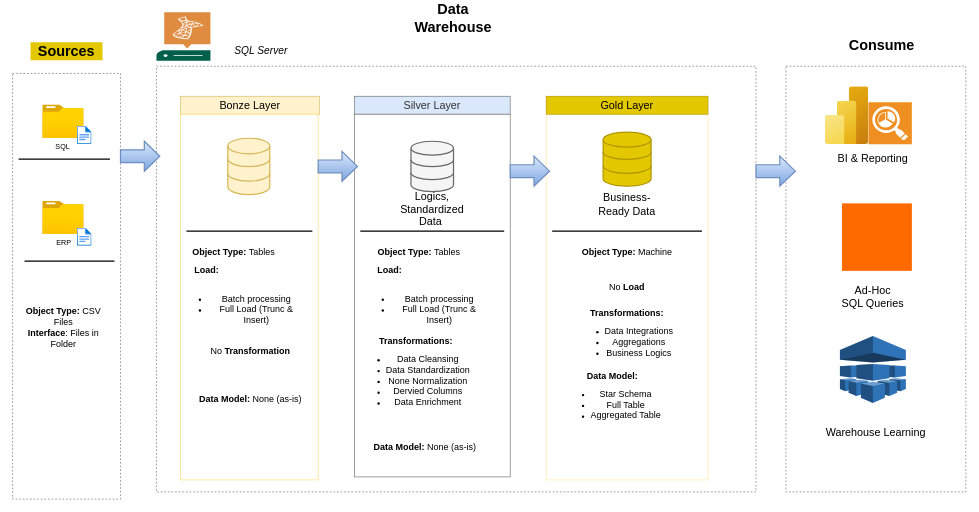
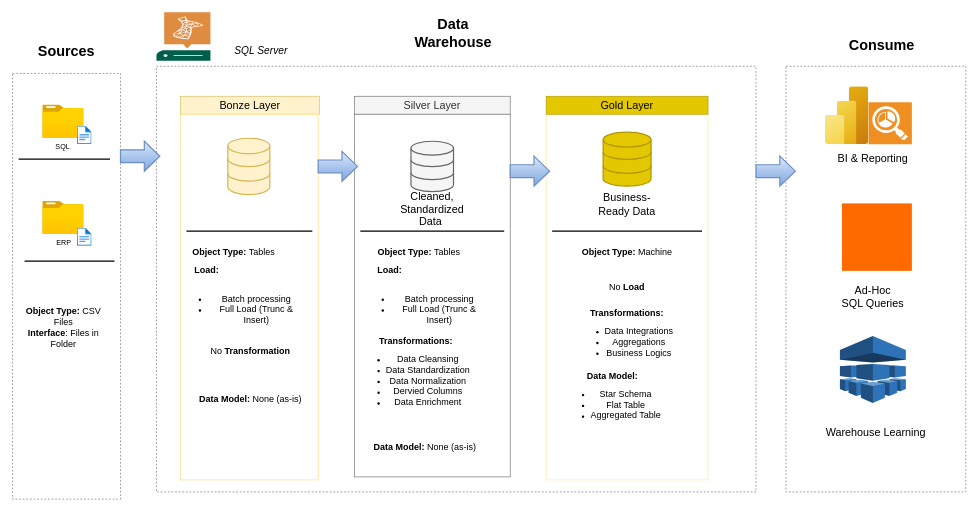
(453, 18) -> (453, 33)
(66, 51) -> (66, 51)
(432, 105) -> (432, 105)
(432, 210) -> (432, 210)
(416, 375) -> (416, 375)
(614, 399) -> (614, 399)
